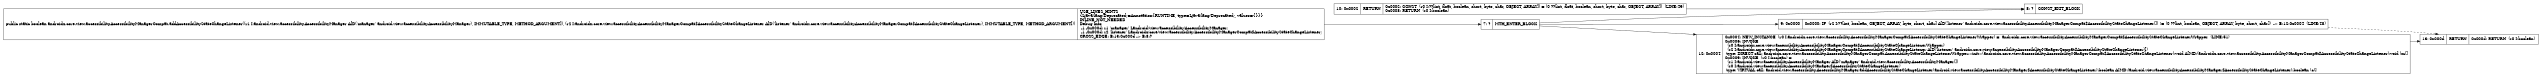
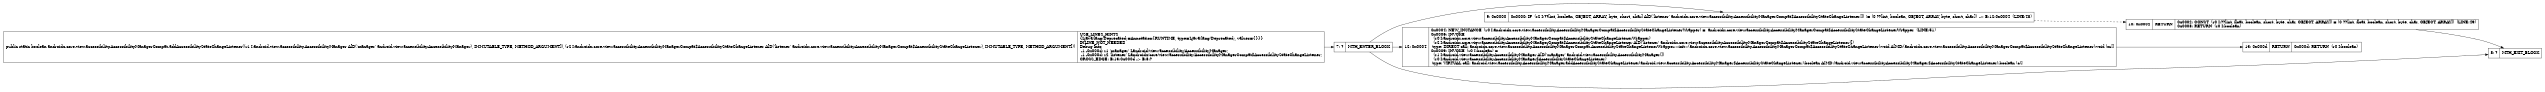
(2059, 9) -> (2521, 53)
(2382, 30) -> (2079, 21)
